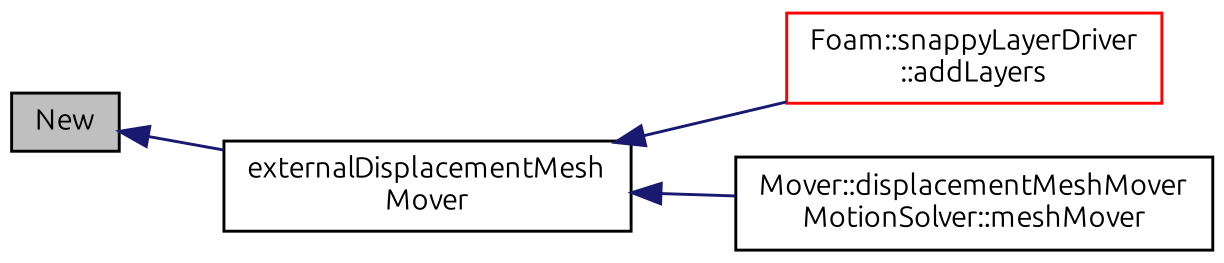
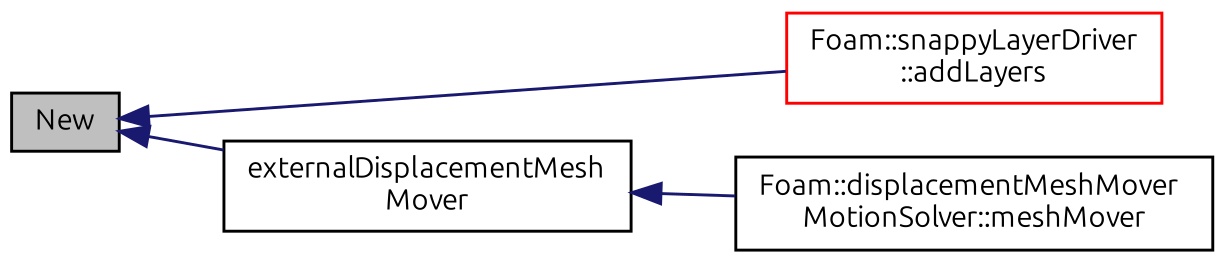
(715, 119) -> (467, 94)
(974, 204) -> (974, 204)
